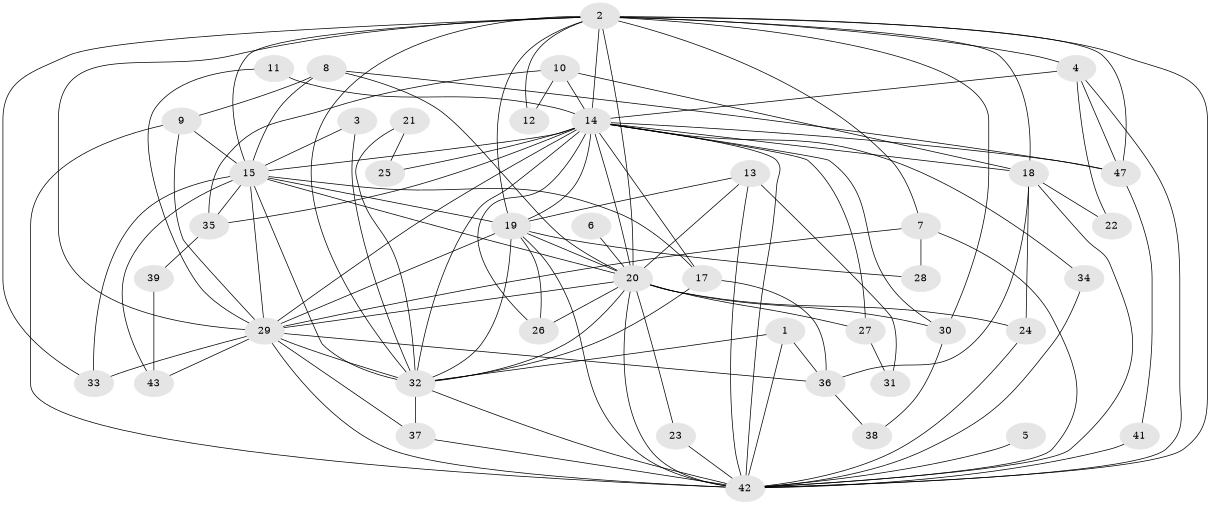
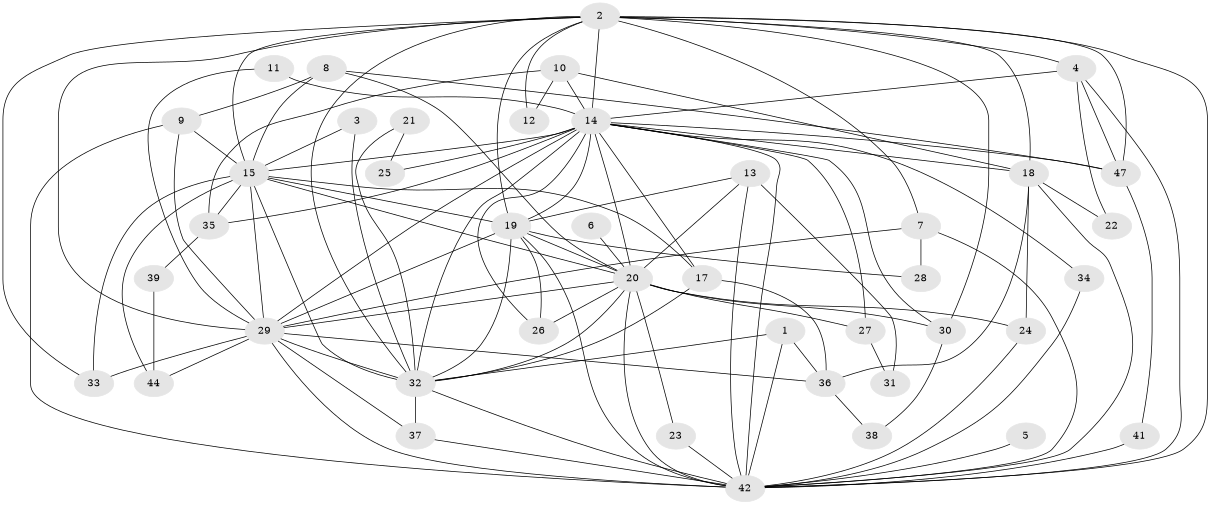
(624, 147) -> none
(154, 384) -> (154, 384)
